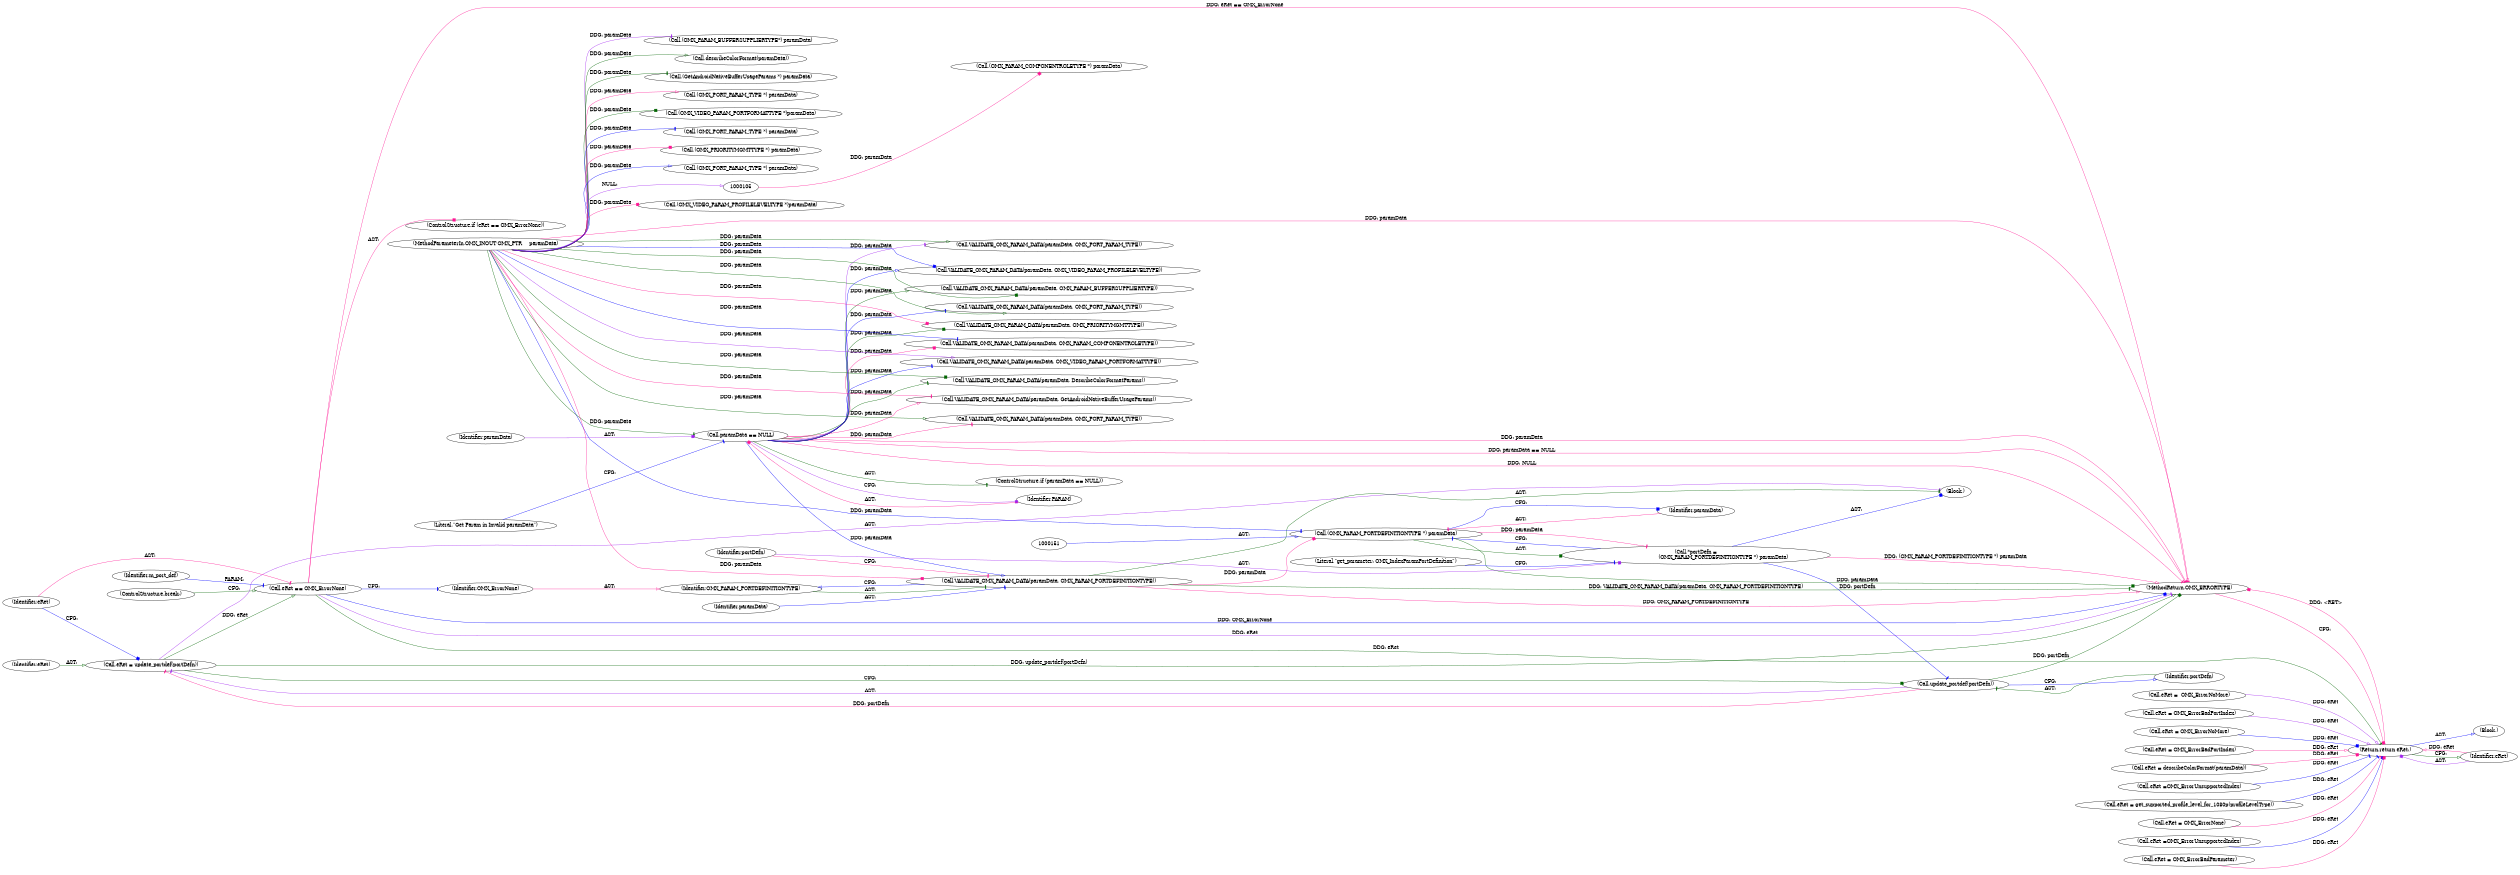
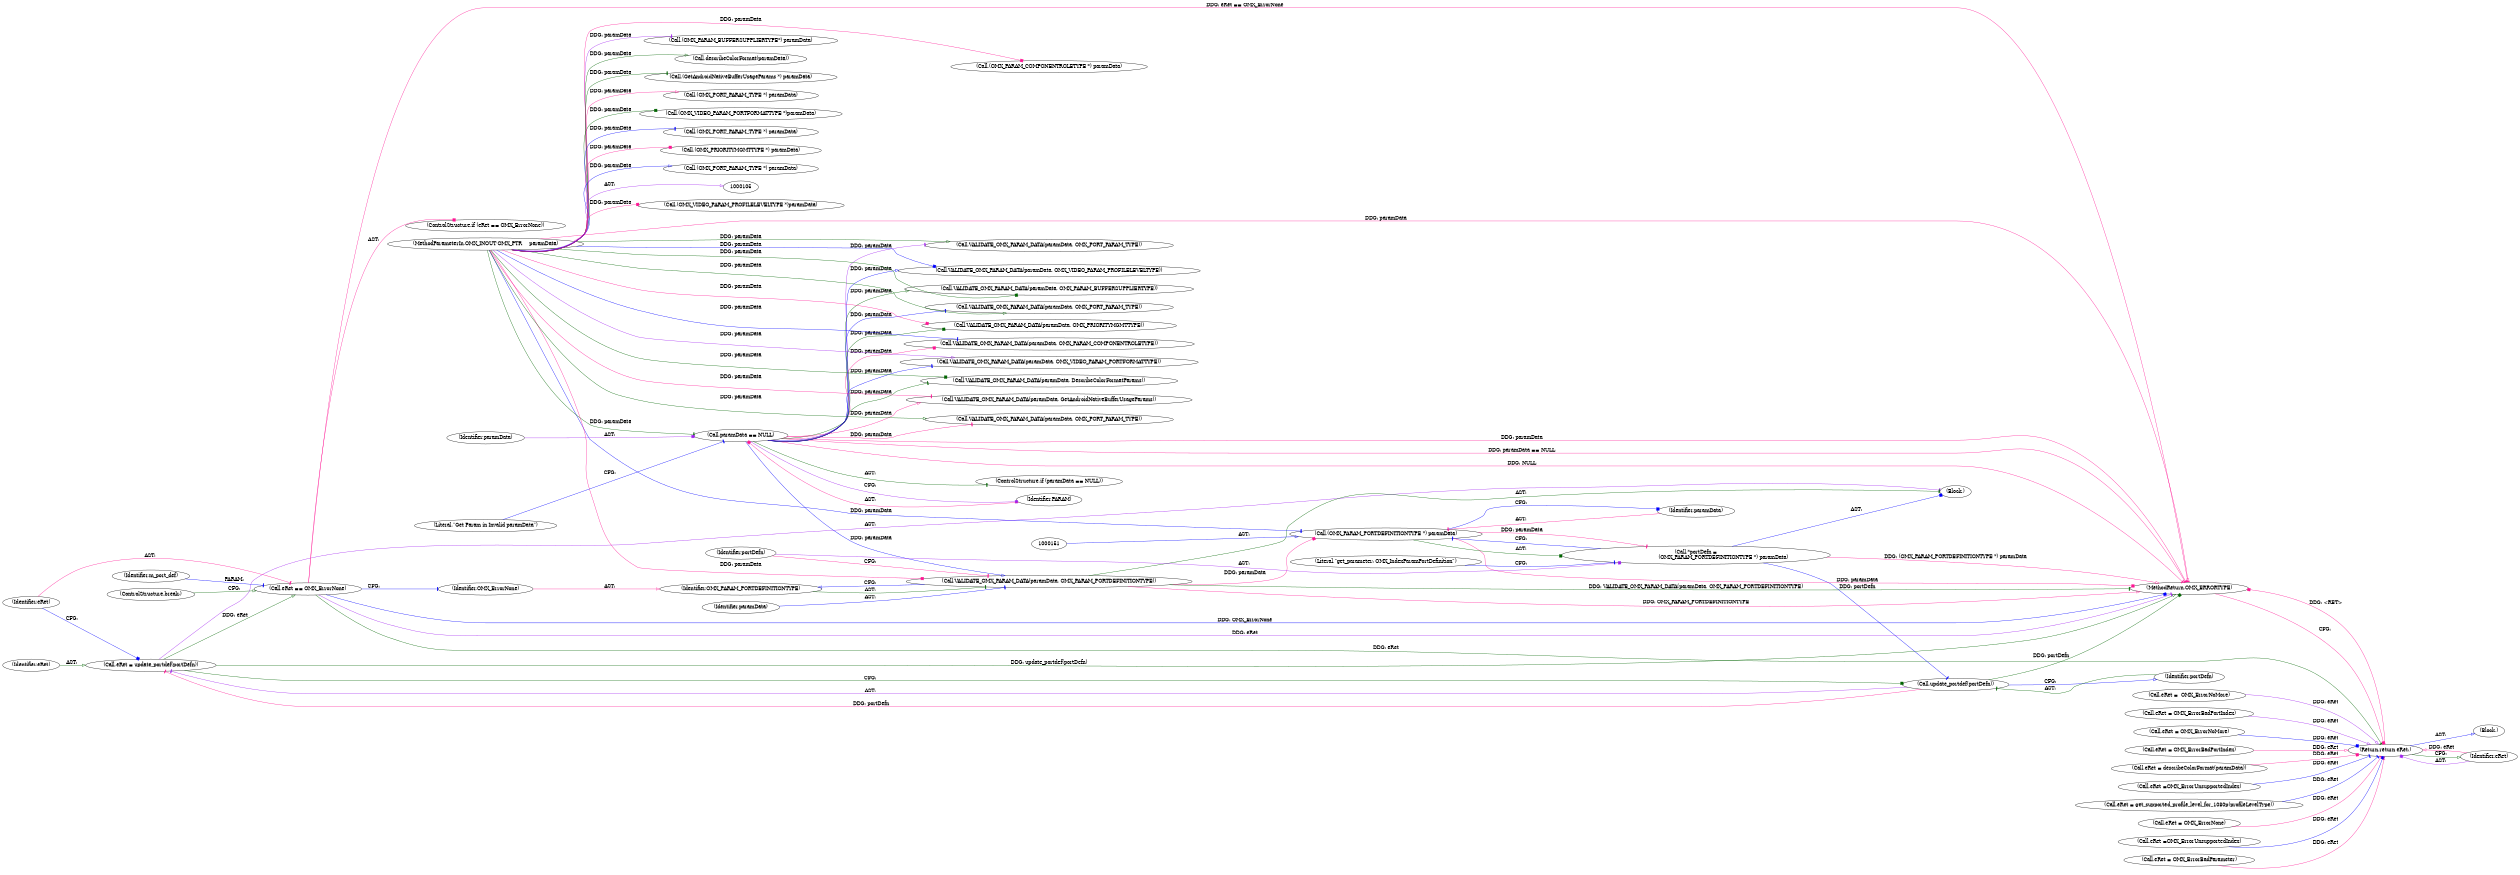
(906, 153) -> (665, 22)
(611, 185) -> (611, 185)
(1785, 582) -> (1785, 582)
(2329, 853) -> (2329, 853)
